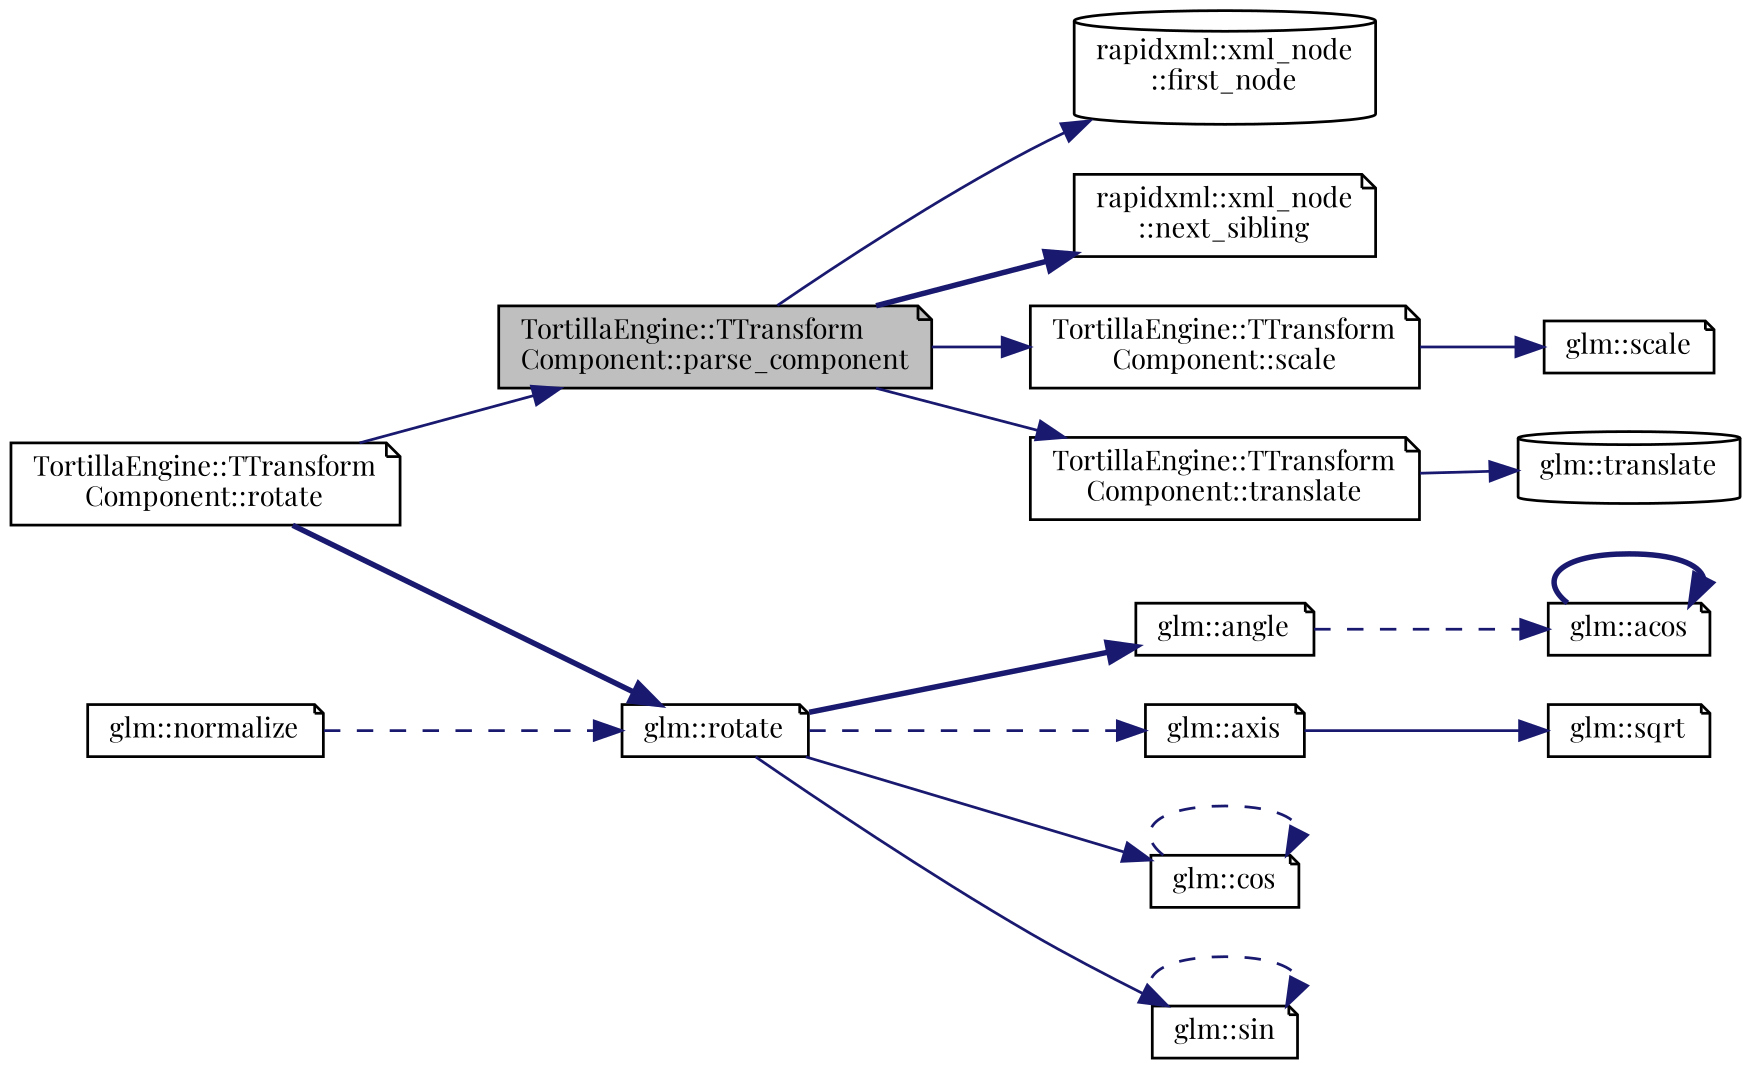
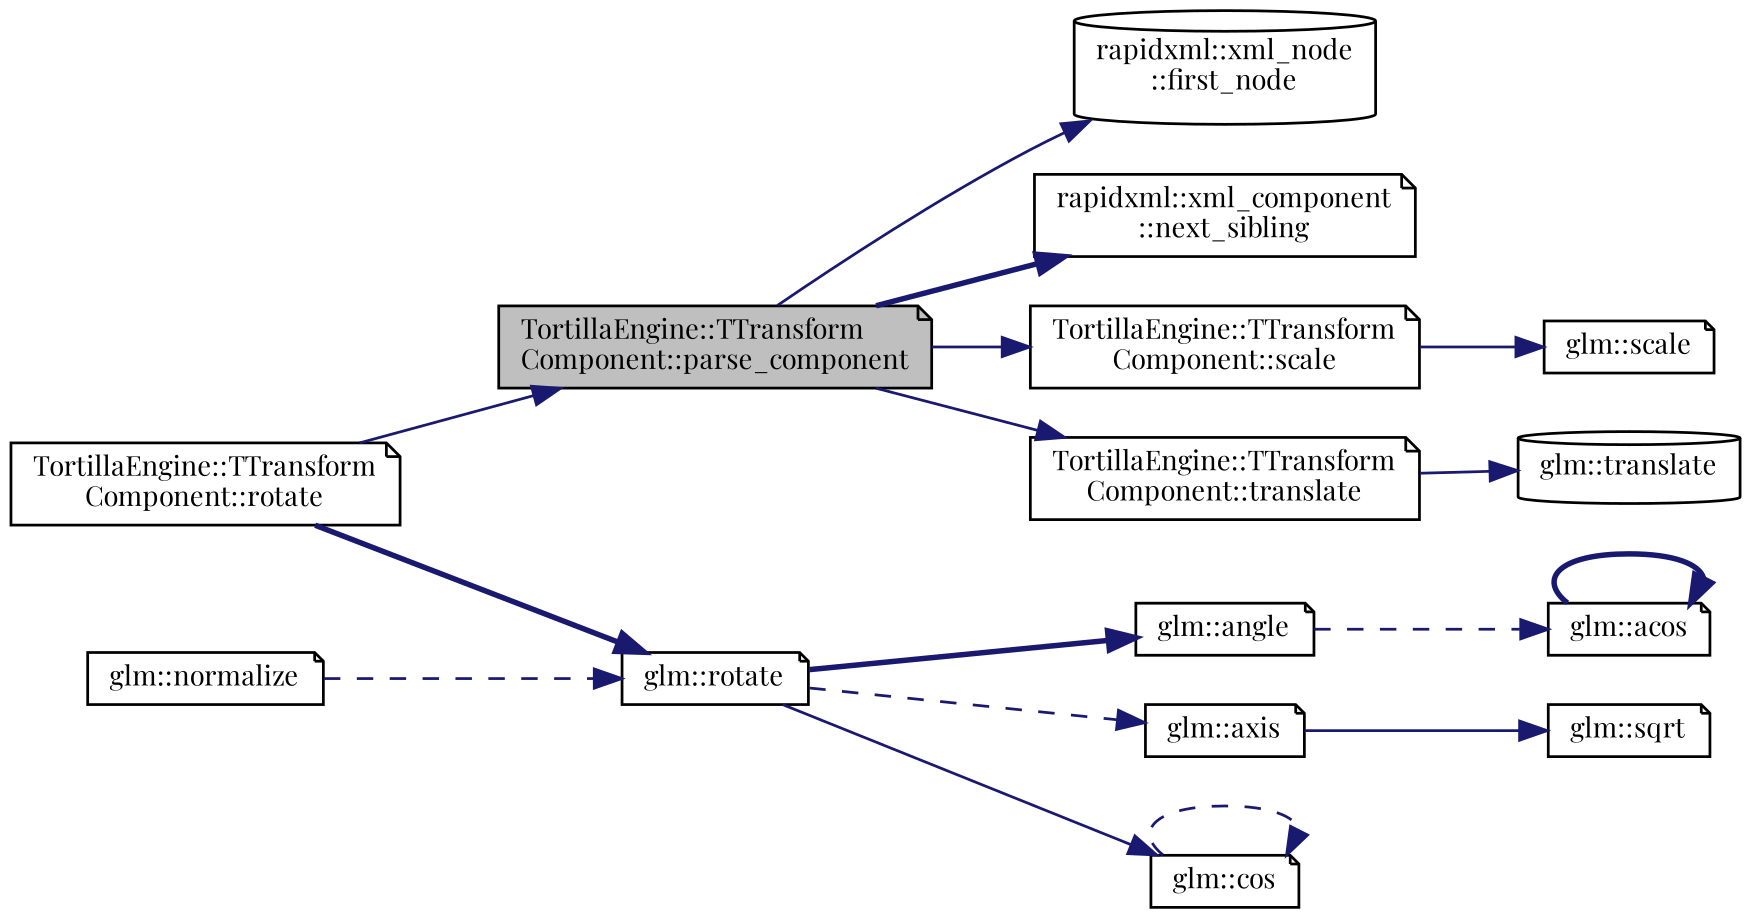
(1225, 215) -> (1225, 215)
(1225, 1032) -> none
